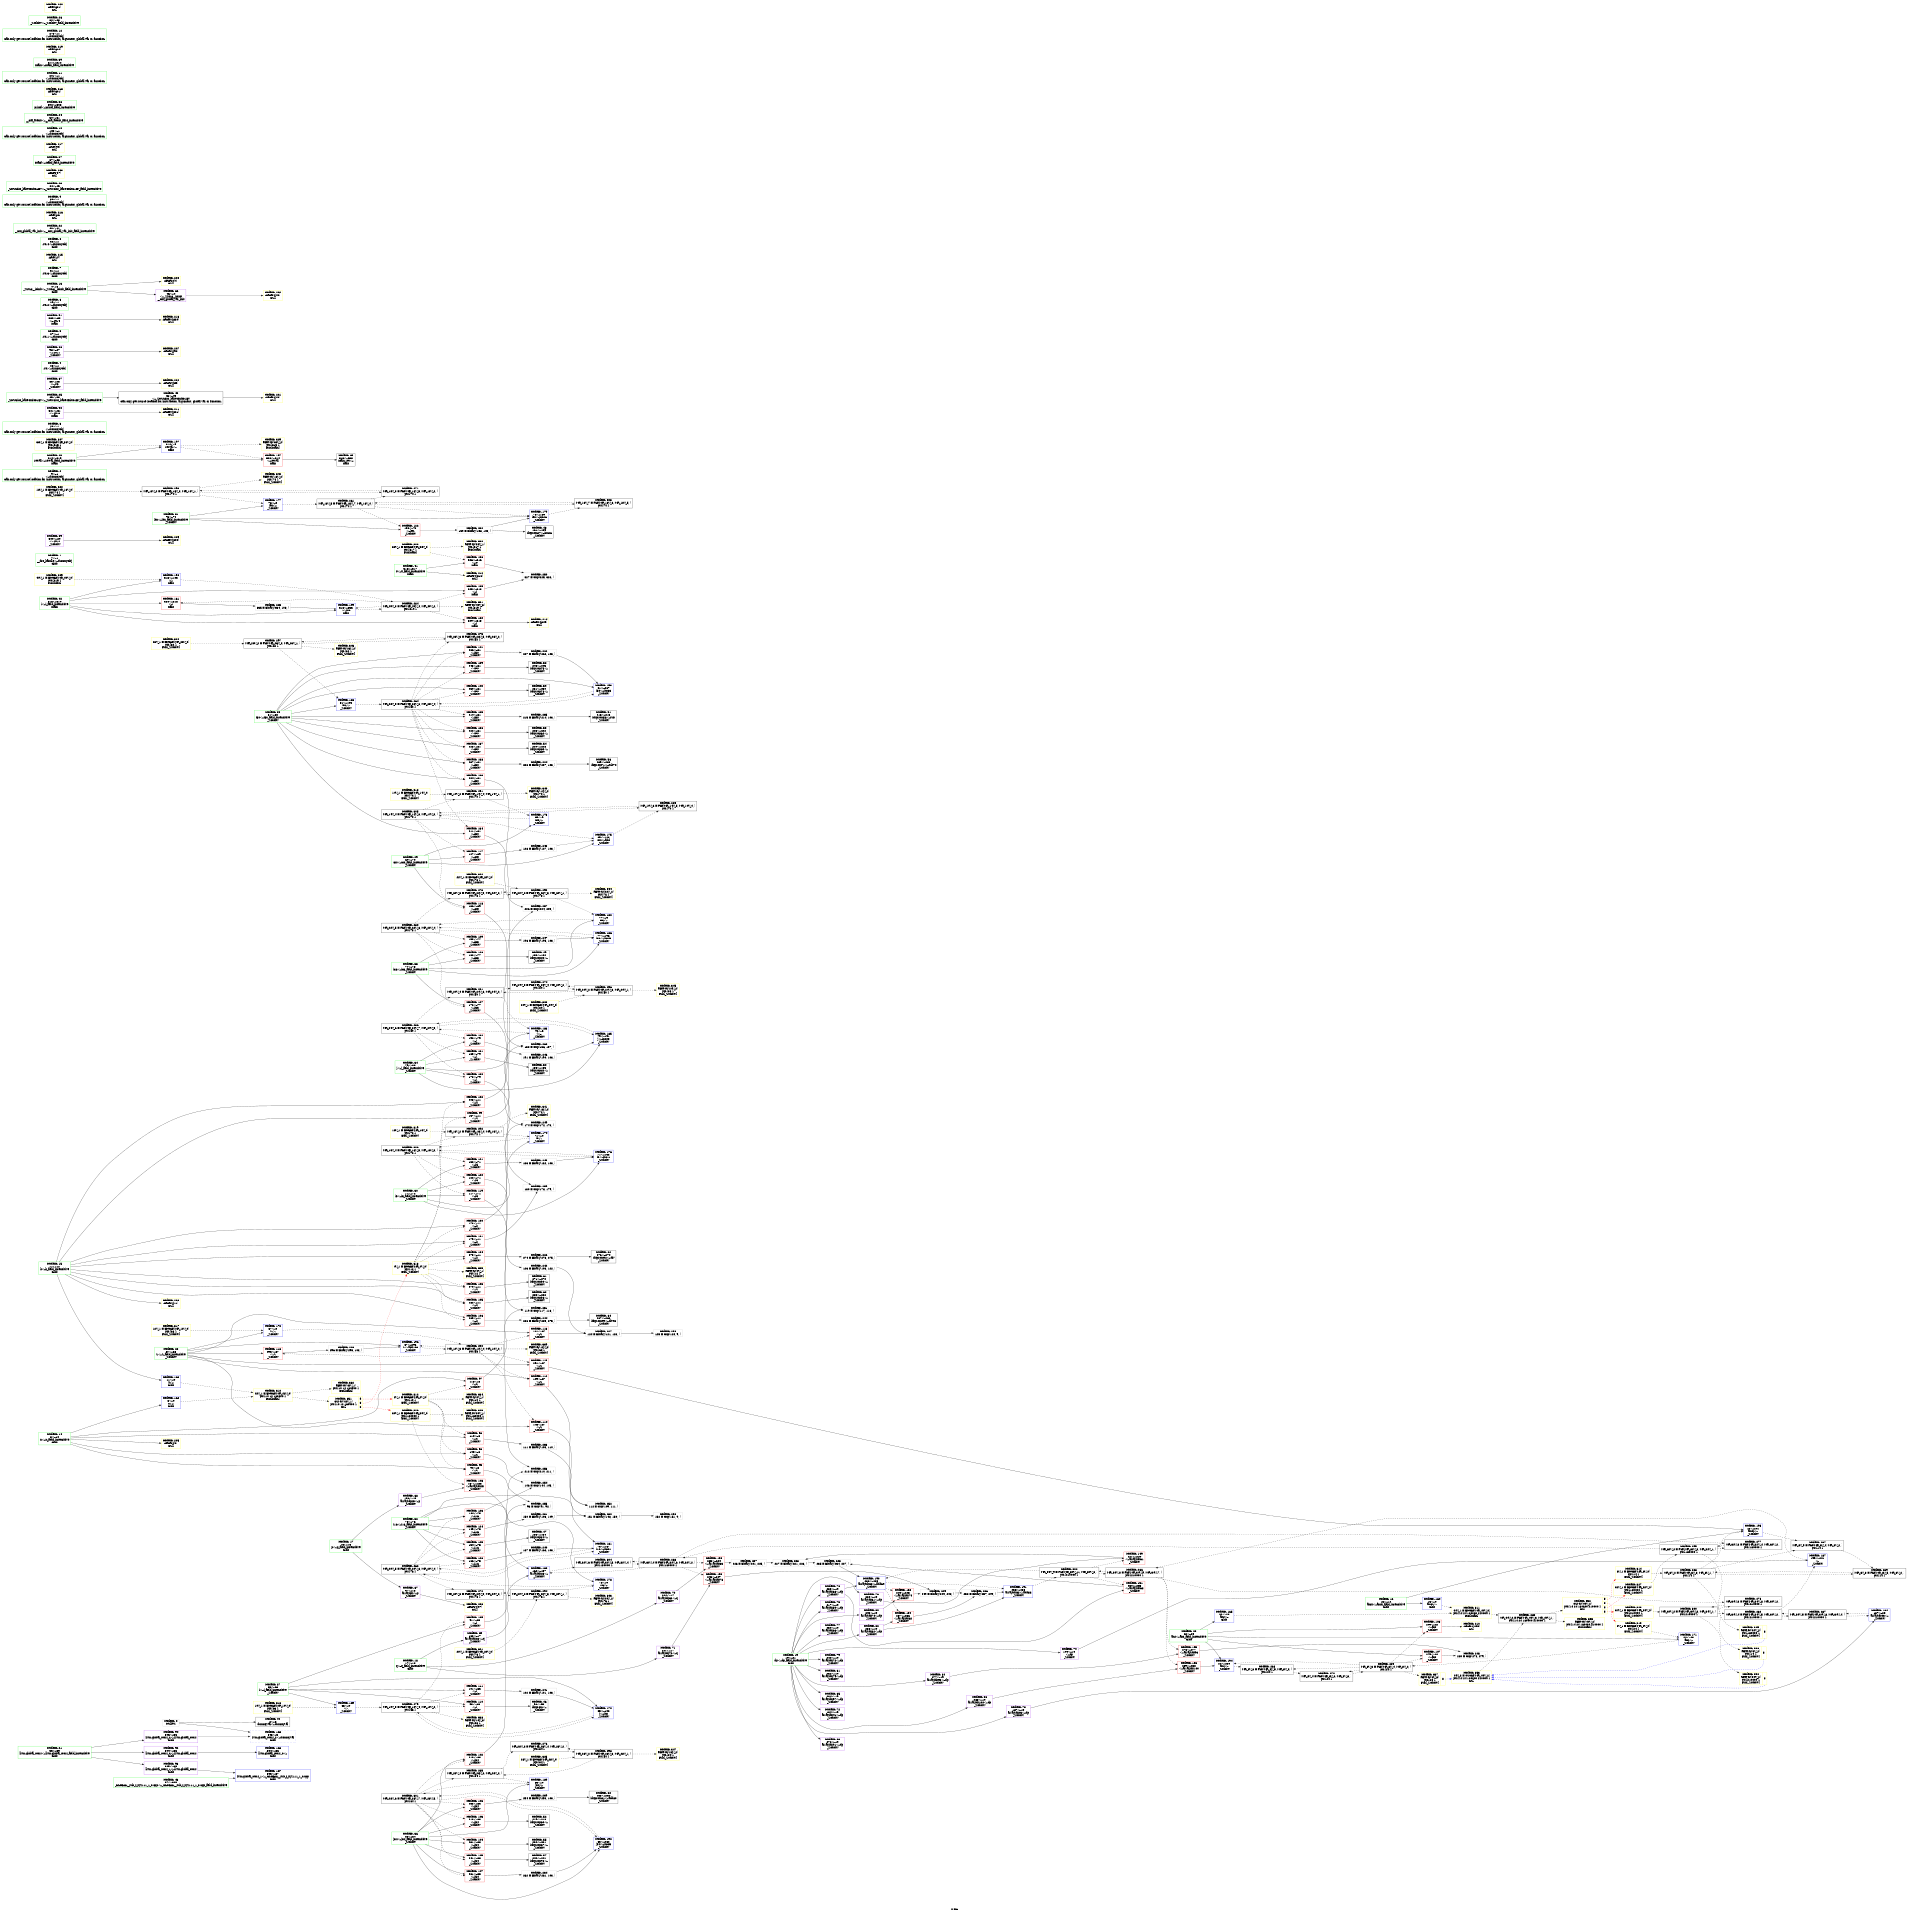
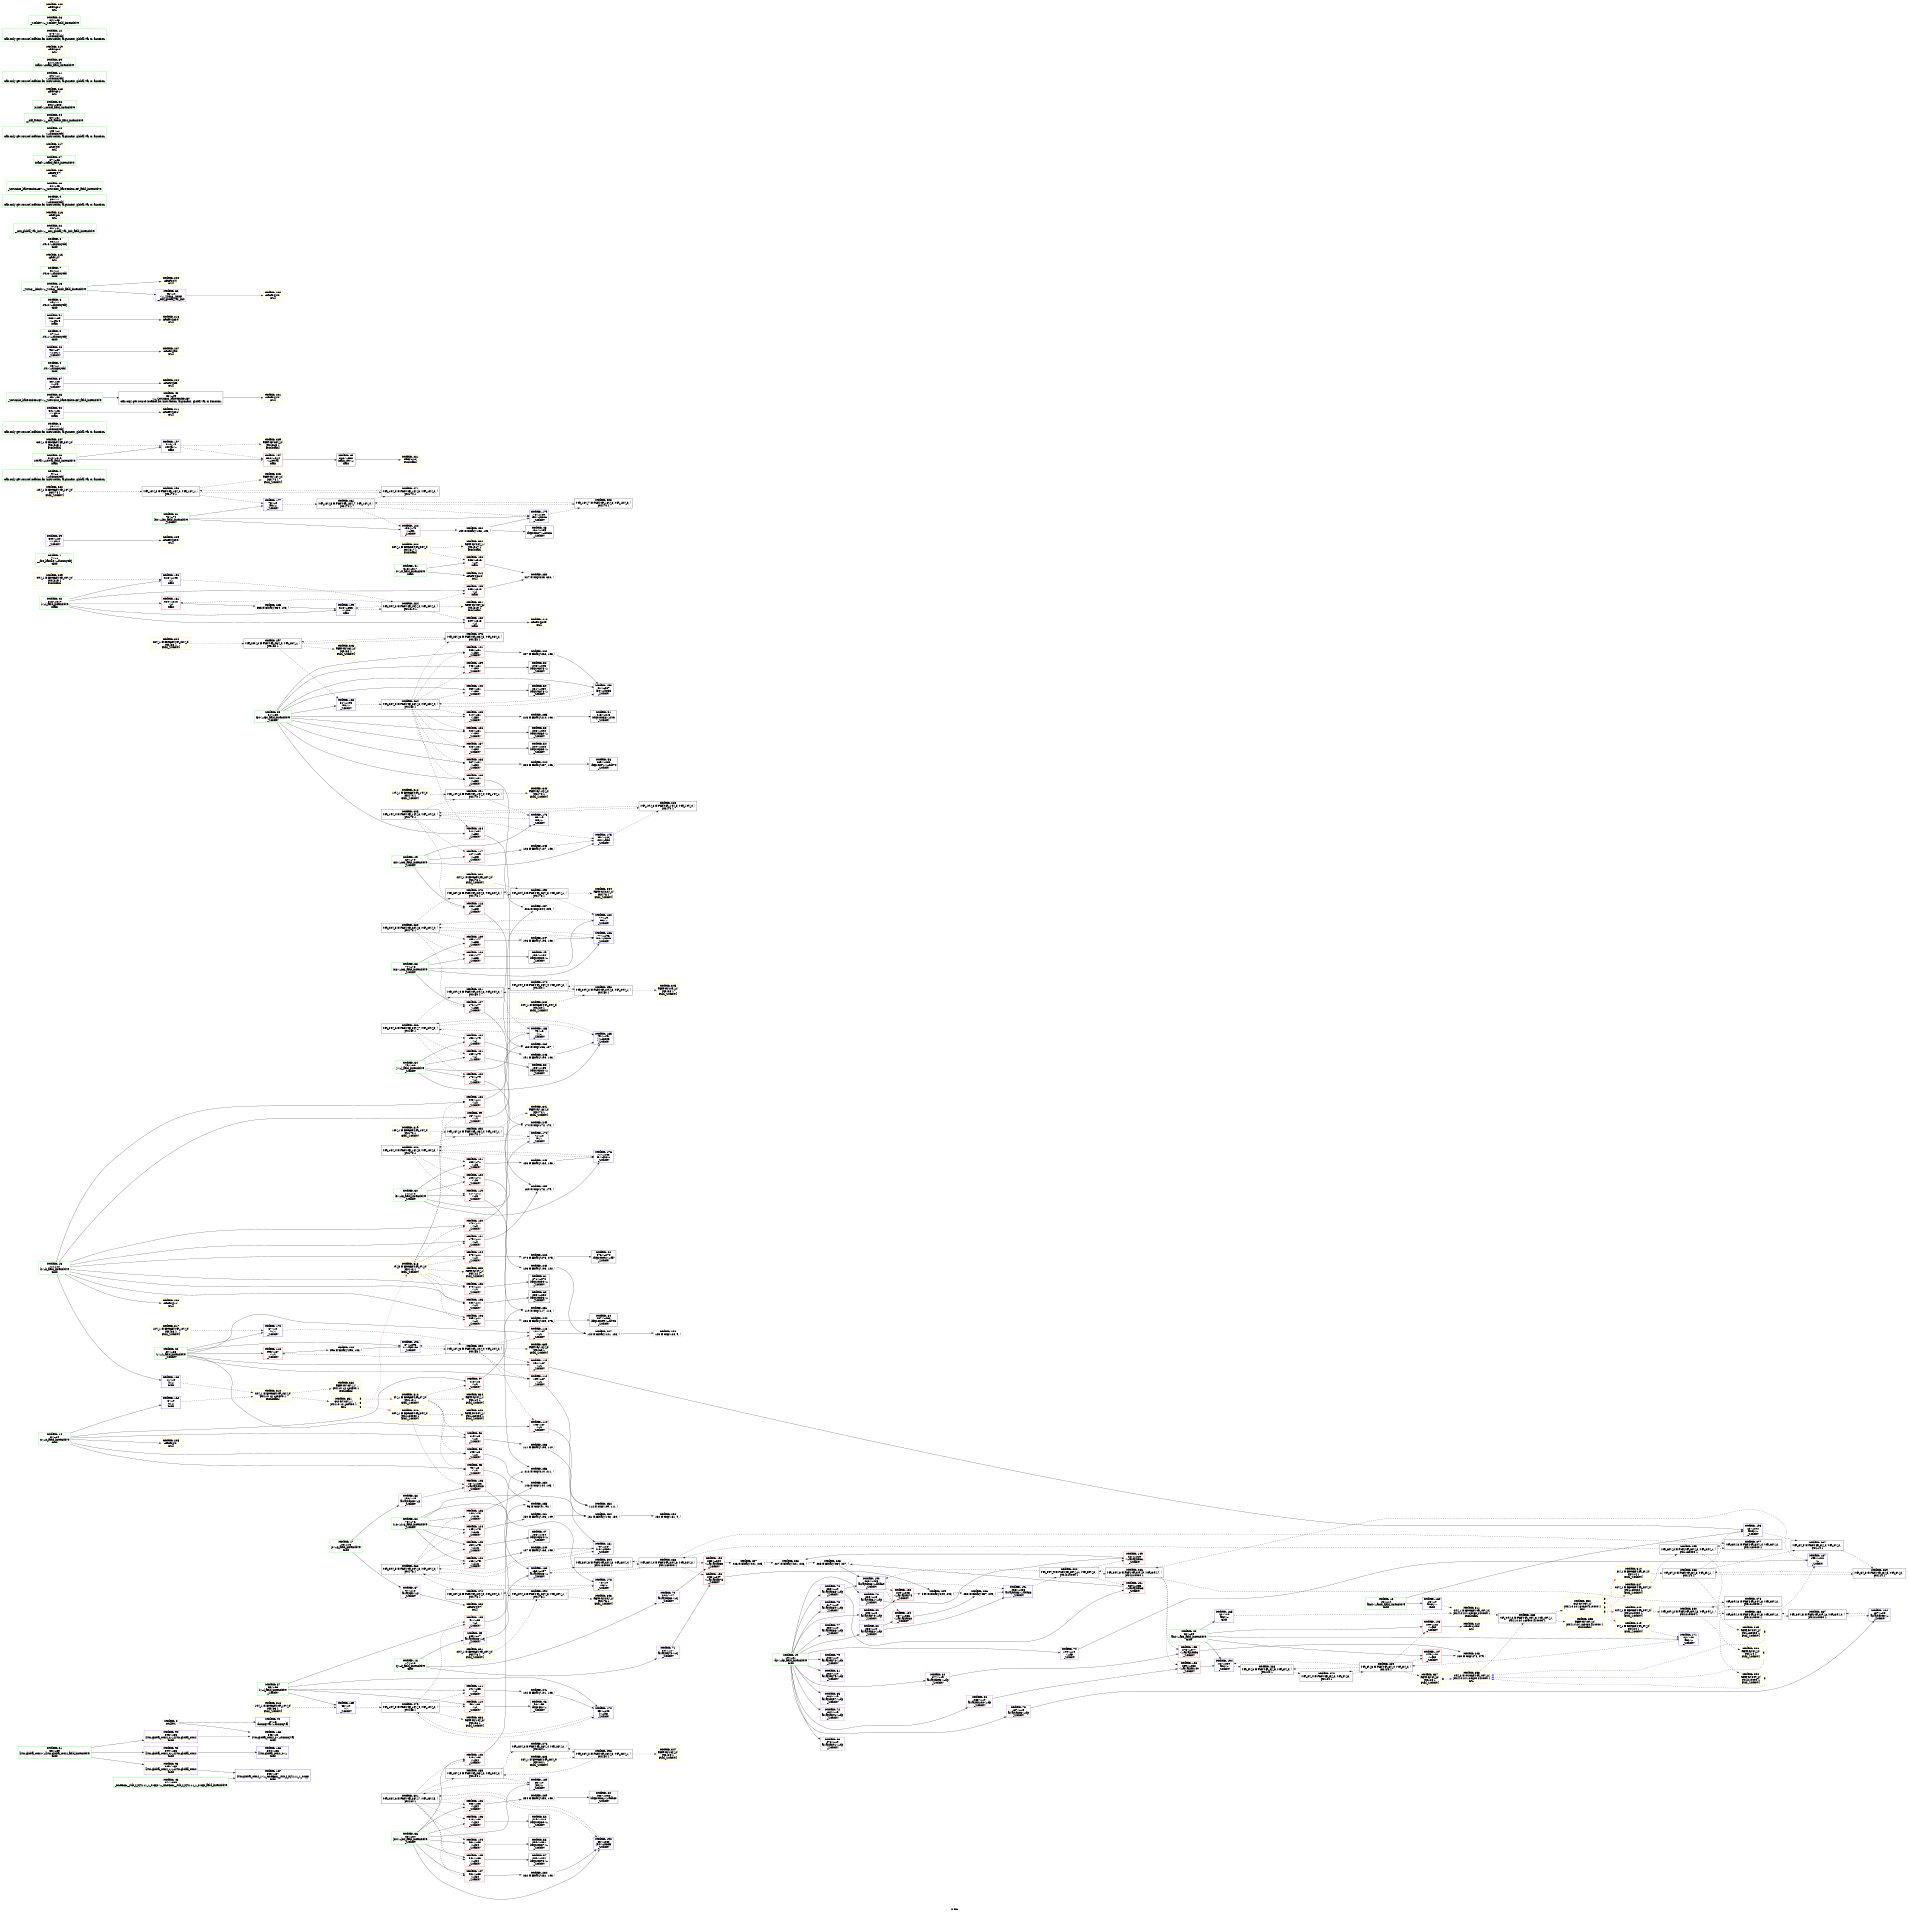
none -> (410, 460)
(410, 1267) -> (410, 1267)
